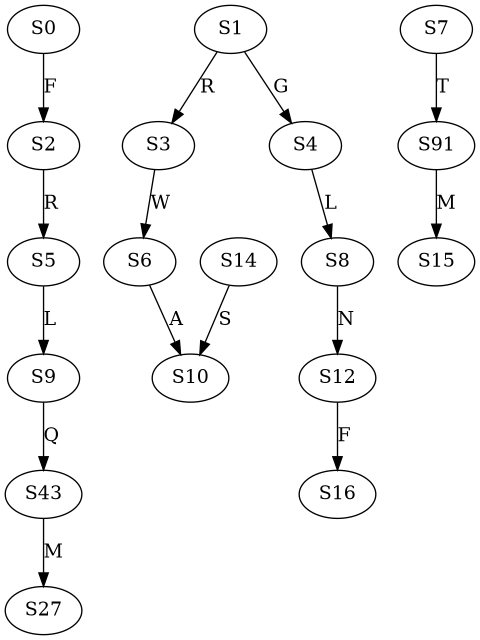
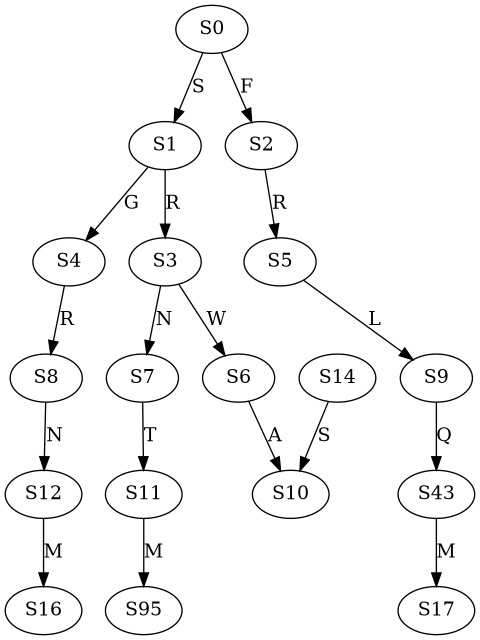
none -> (191, 81)
(436, 146) -> (144, 494)
(331, 204) -> (67, 320)
(436, 262) -> (144, 611)
none -> (155, 313)
(344, 436) -> (54, 552)
(44, 611) -> (436, 611)
